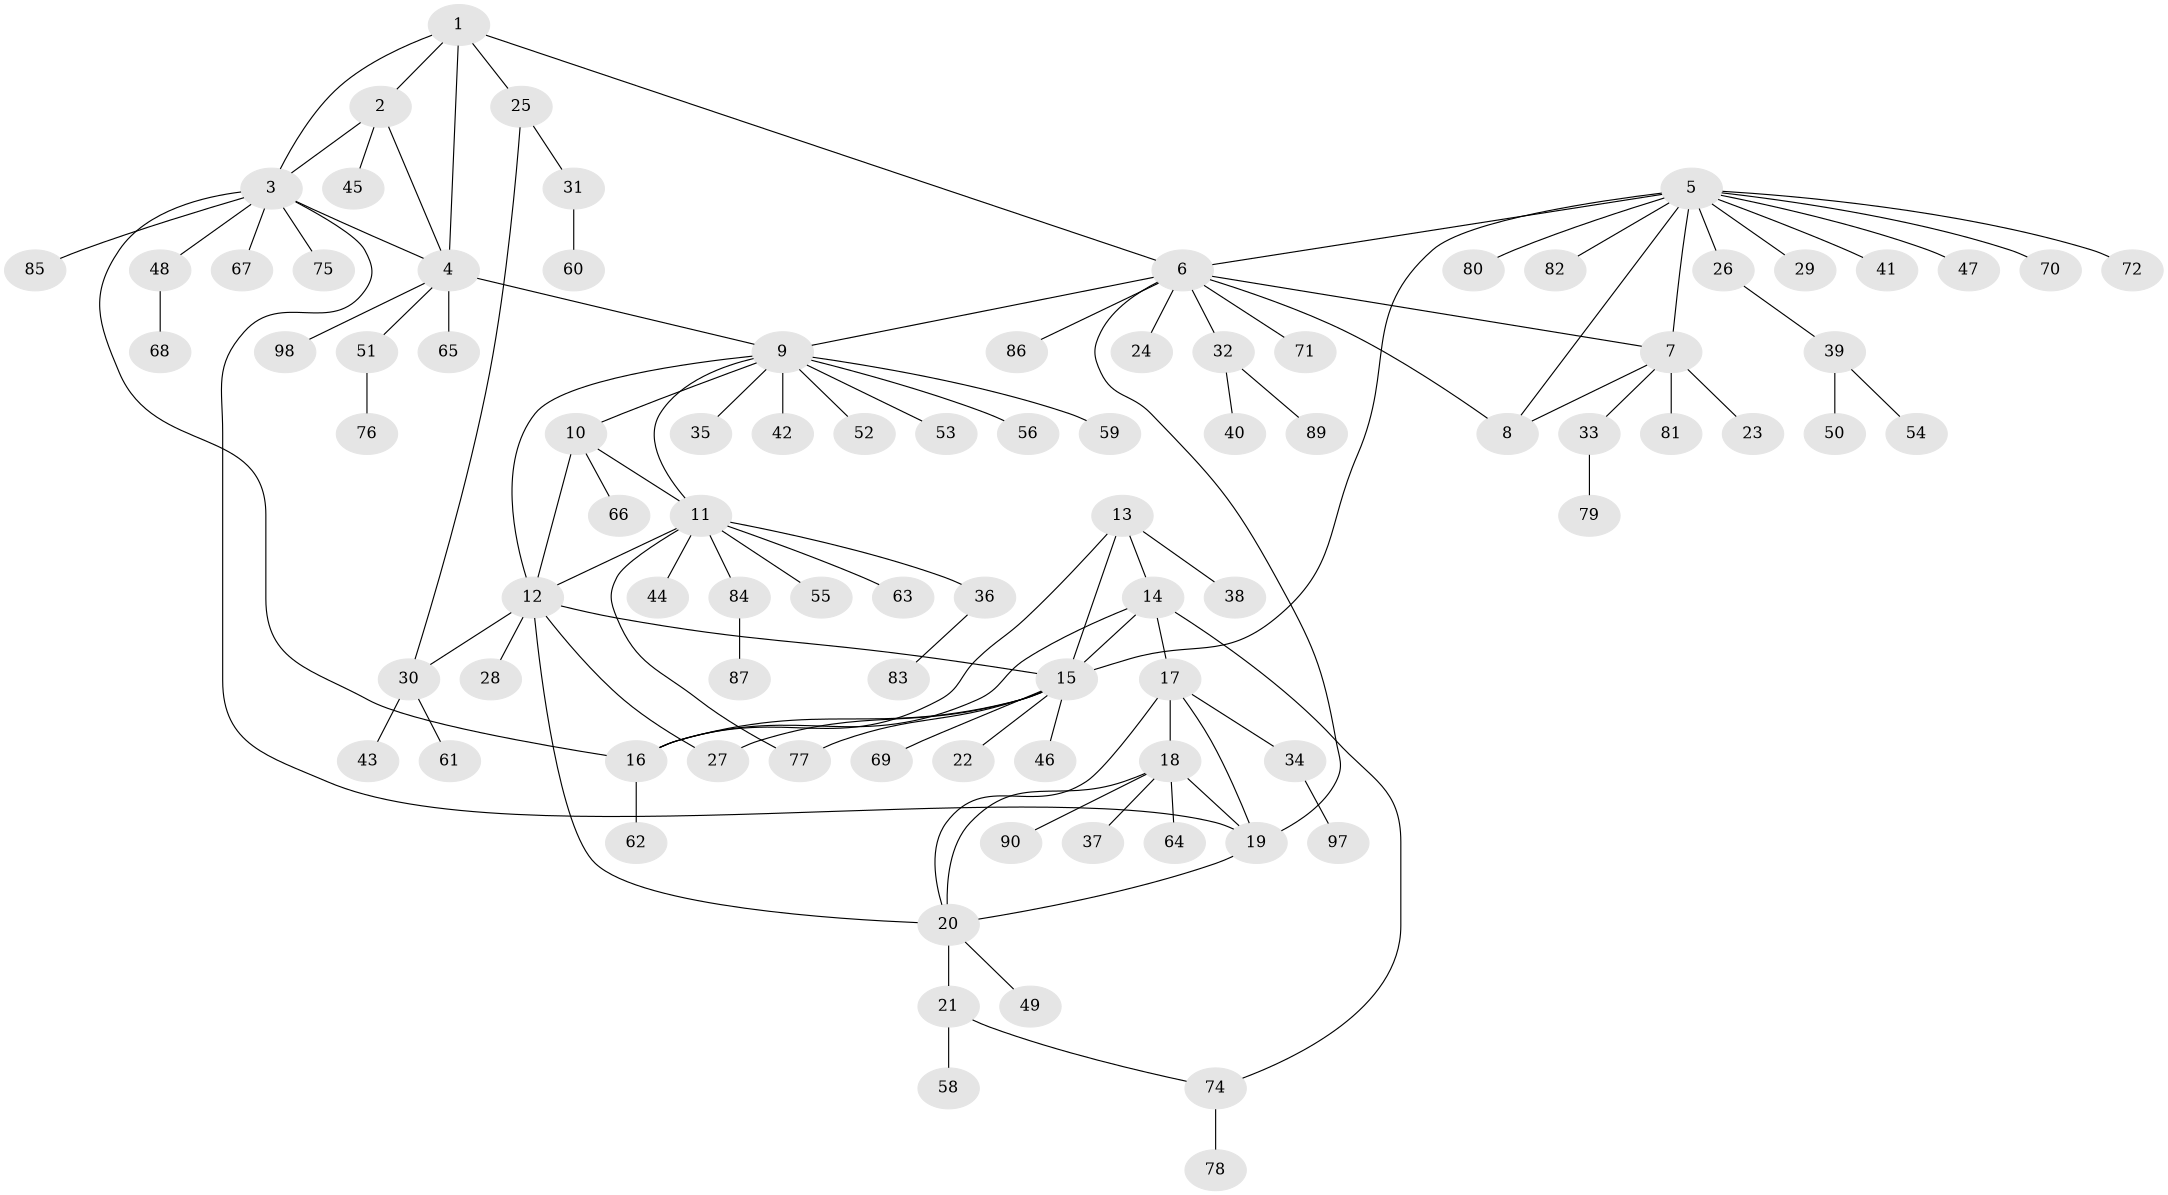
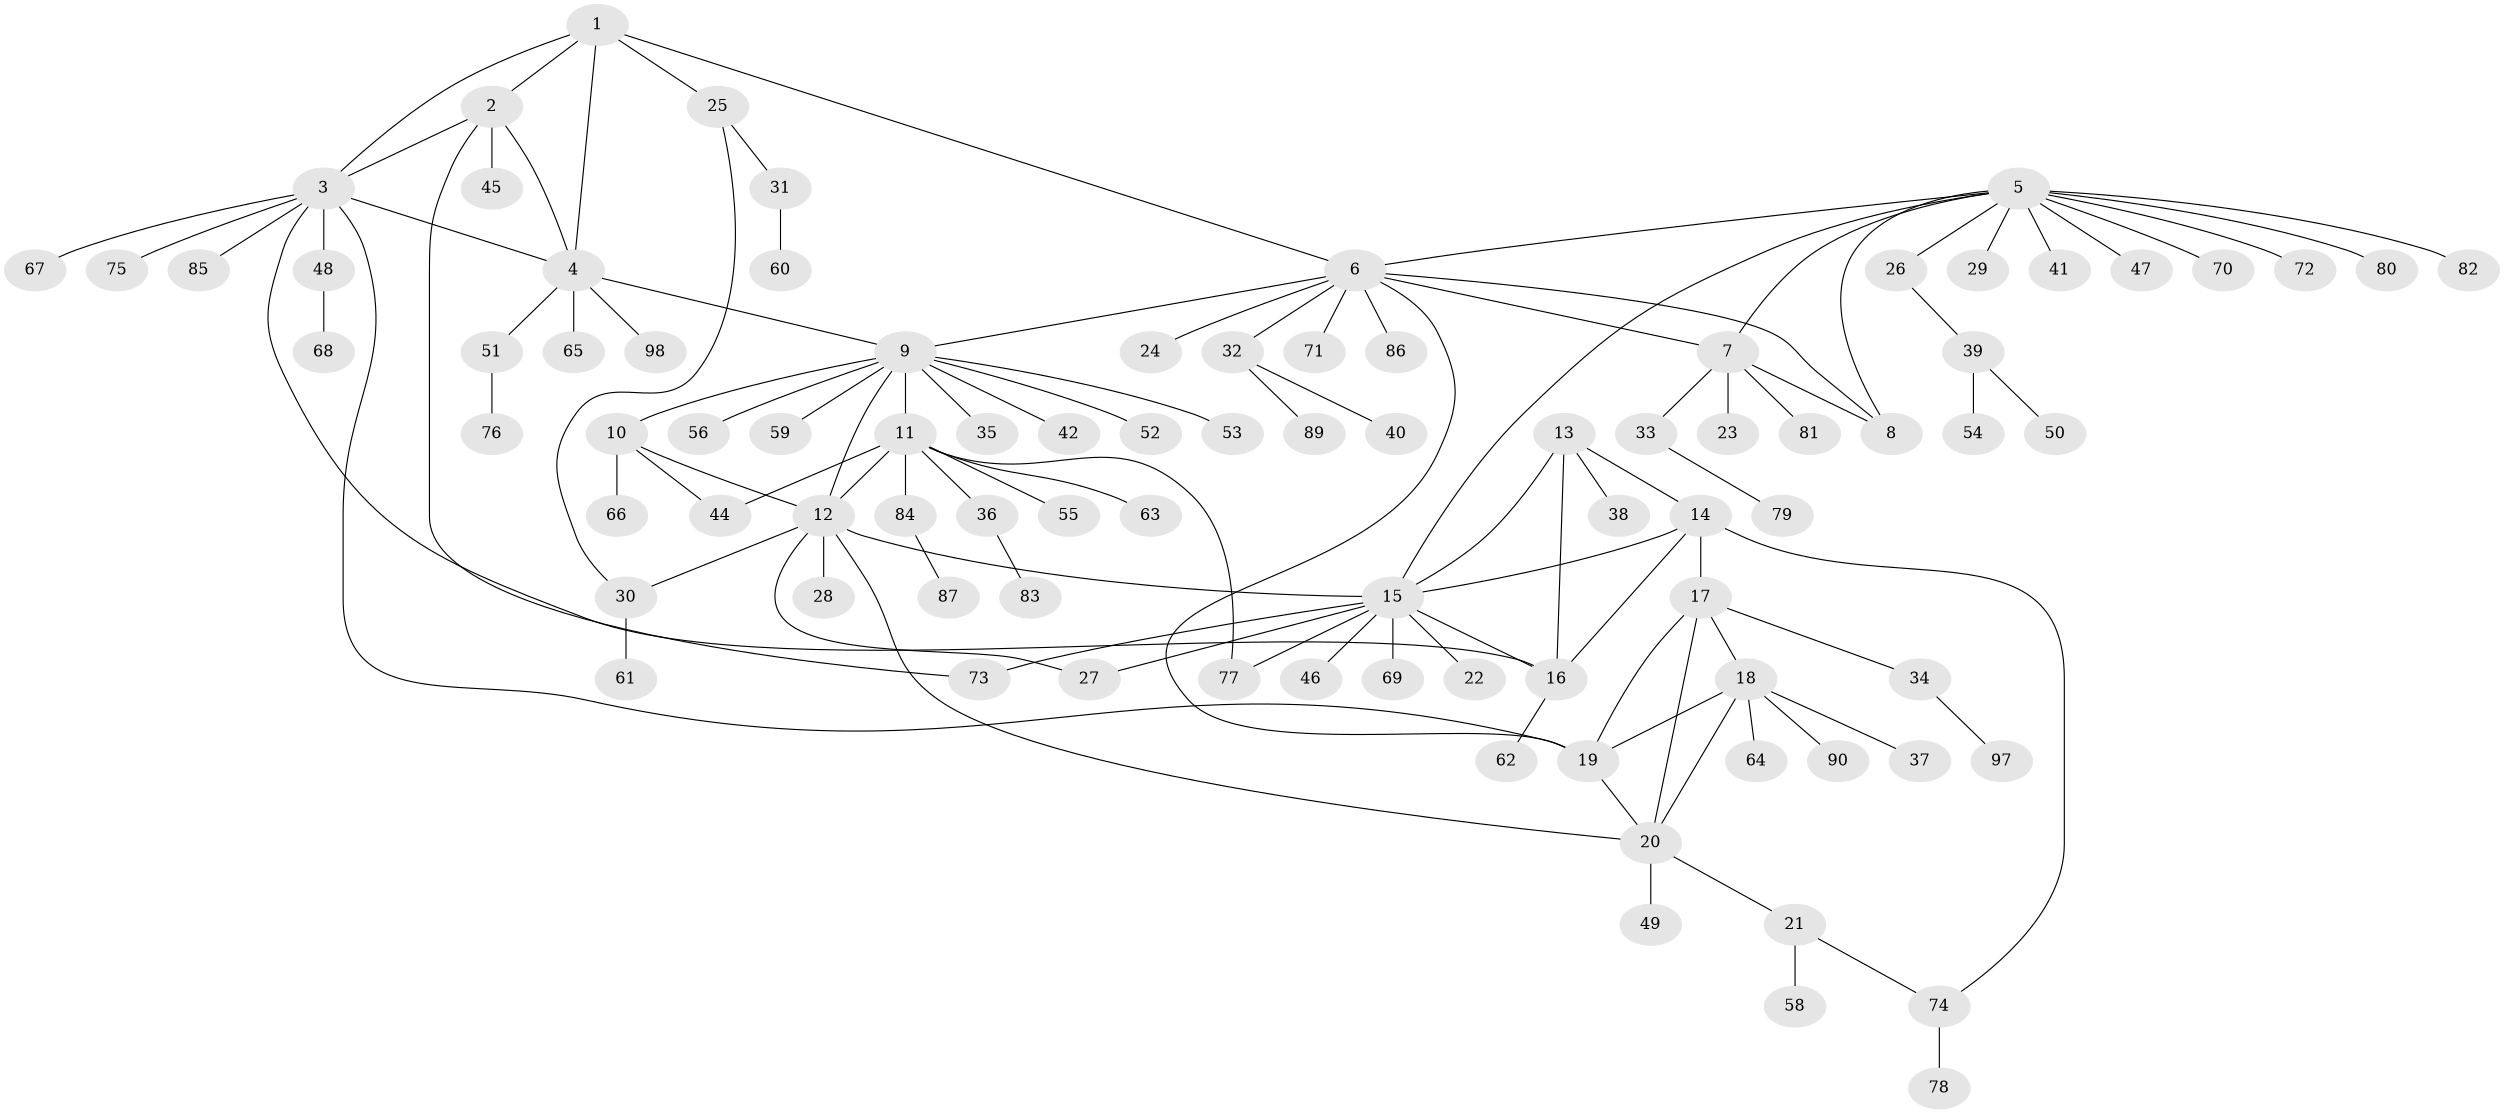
(639, 475) -> (669, 475)
none -> (979, 679)
(368, 761) -> none
